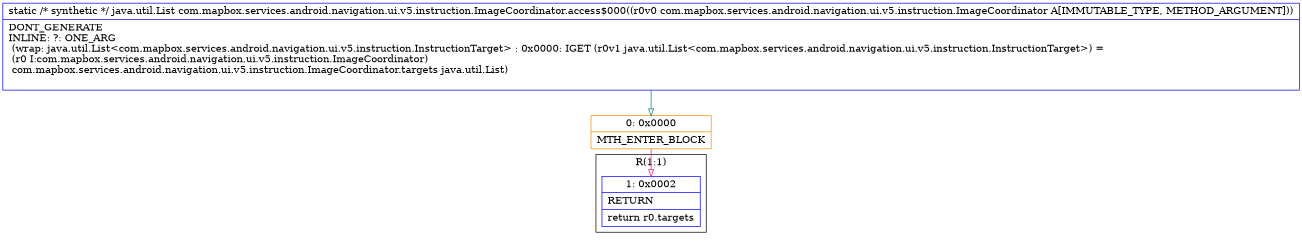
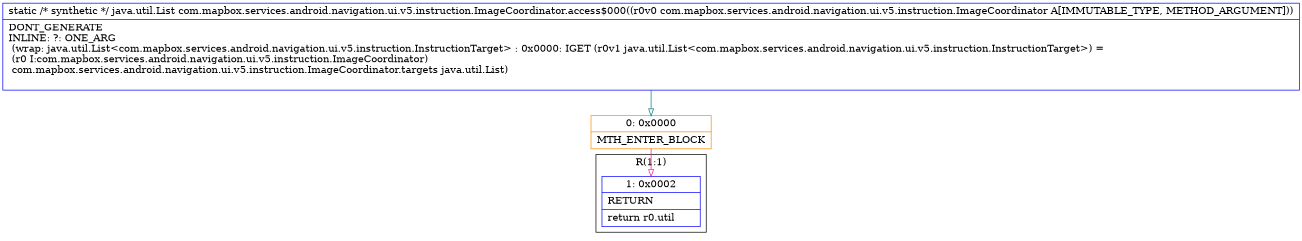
(651, 218) -> (641, 218)
